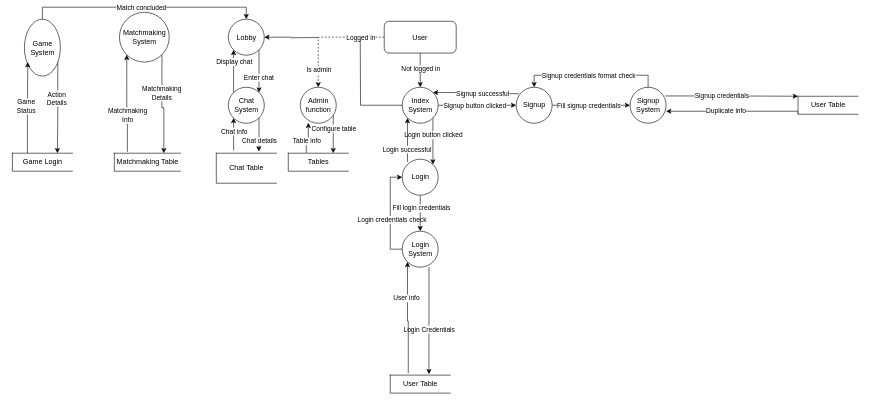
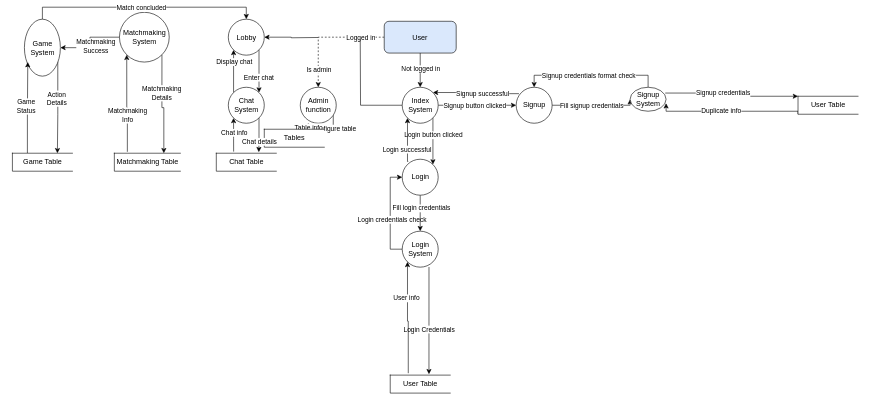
(420, 37) -> (420, 37)
none -> (90, 45)
(648, 105) -> (648, 99)
(43, 162) -> (43, 162)
(318, 162) -> (294, 138)
(246, 168) -> (246, 162)
